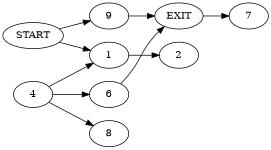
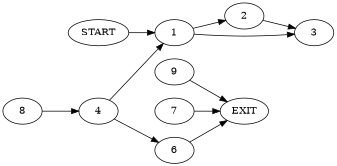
(212, 16) -> (203, 111)
(71, 26) -> none
none -> (314, 33)
(68, 112) -> (57, 111)
